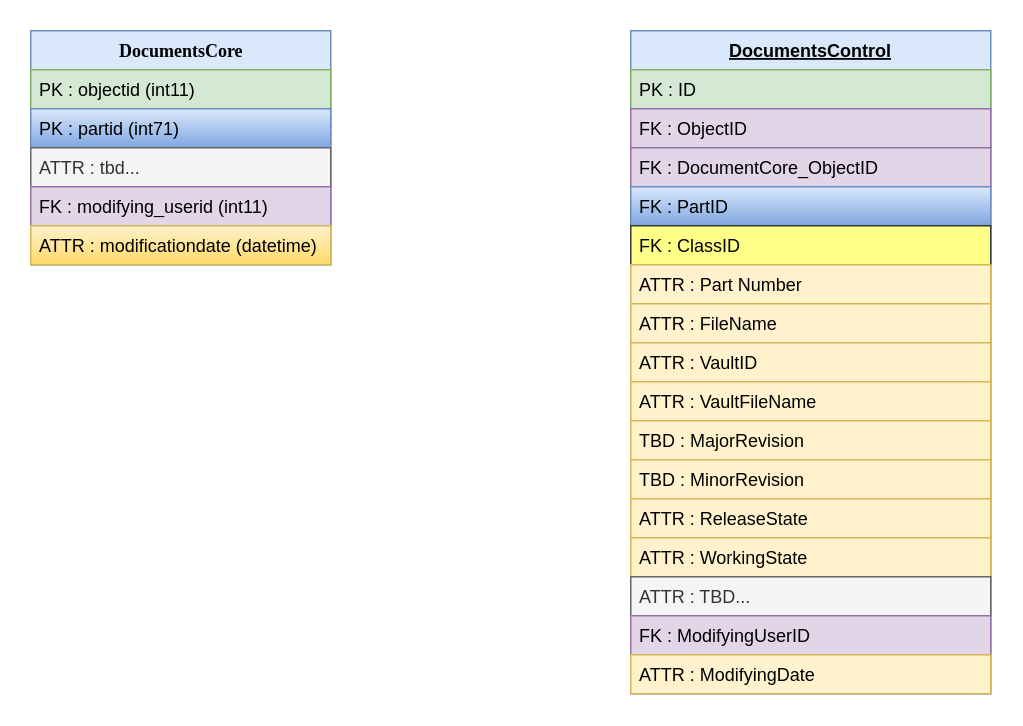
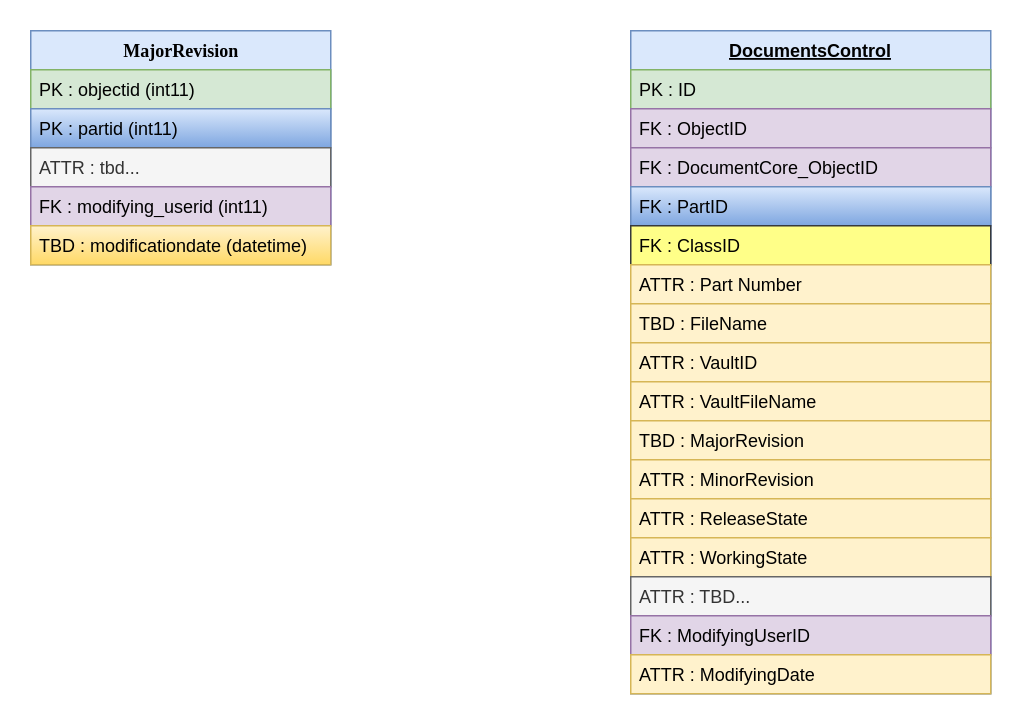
(182, 52) -> (182, 52)
(121, 130) -> (121, 130)
(182, 258) -> (182, 258)
(703, 324) -> (698, 324)
(721, 480) -> (726, 480)
